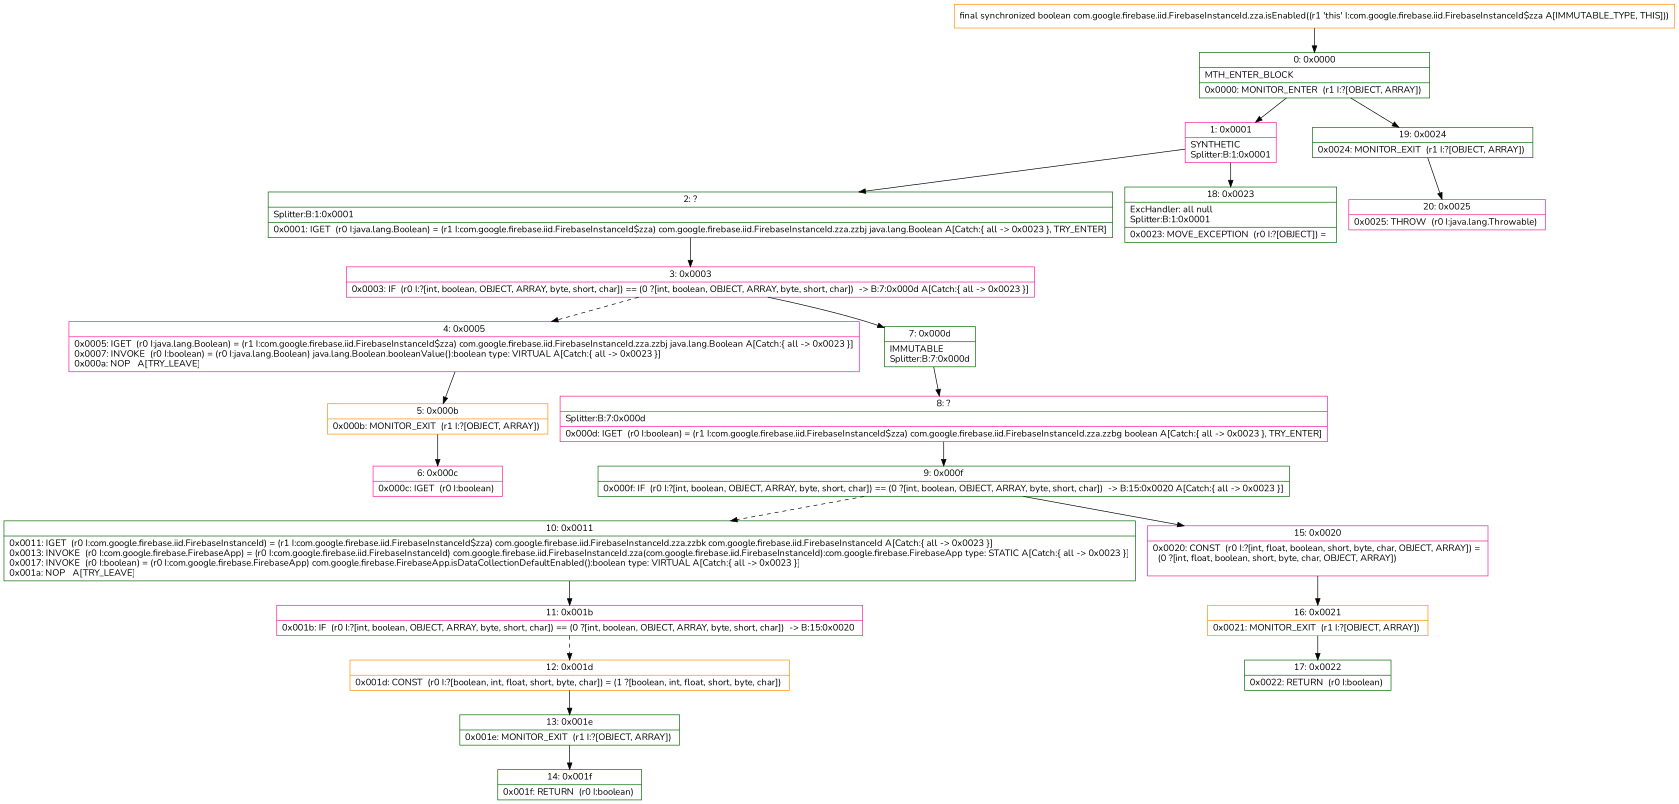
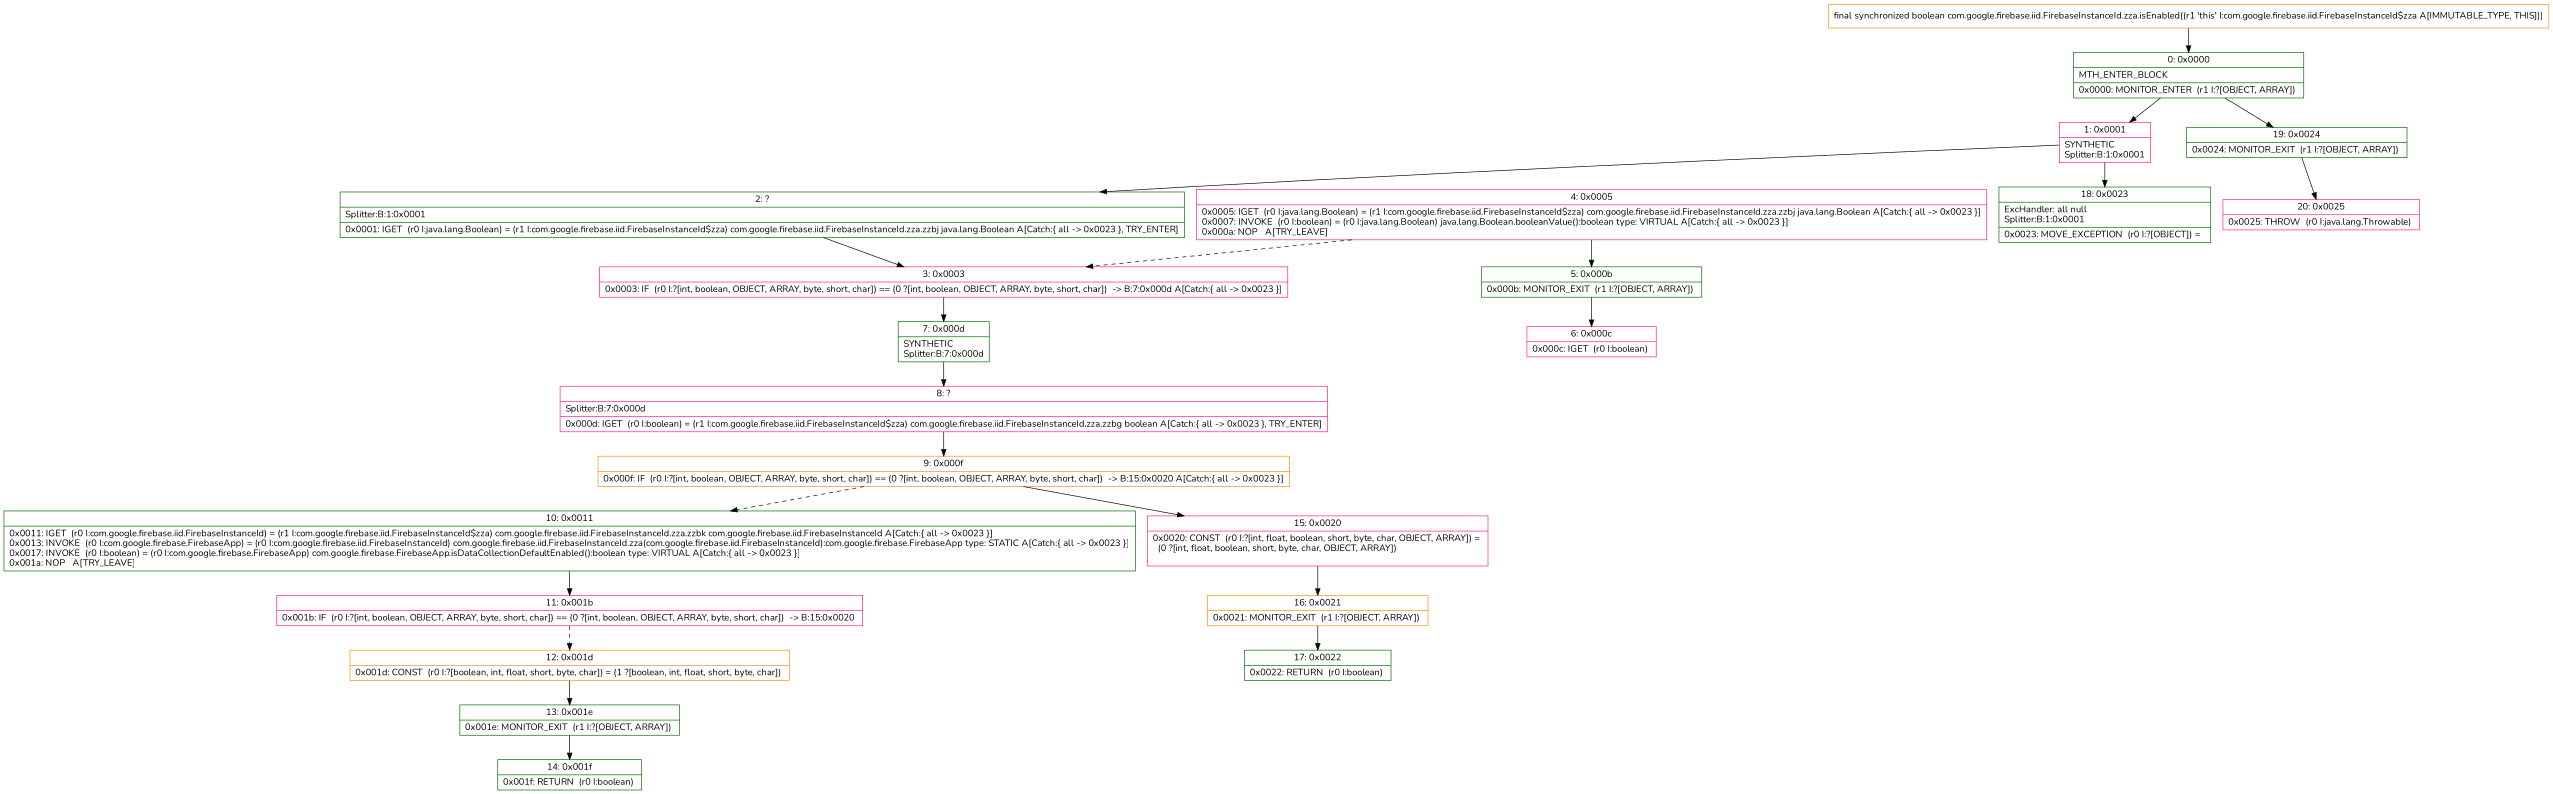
(598, 308) -> (1222, 253)
(917, 349) -> (929, 344)
(438, 419) -> (1592, 282)
(944, 481) -> (944, 471)
